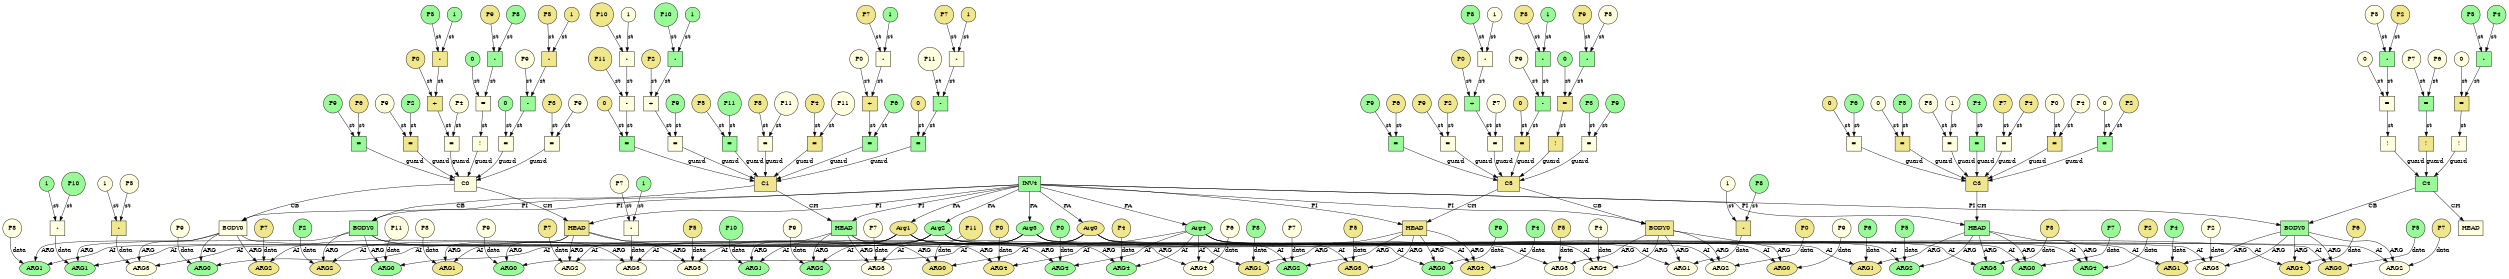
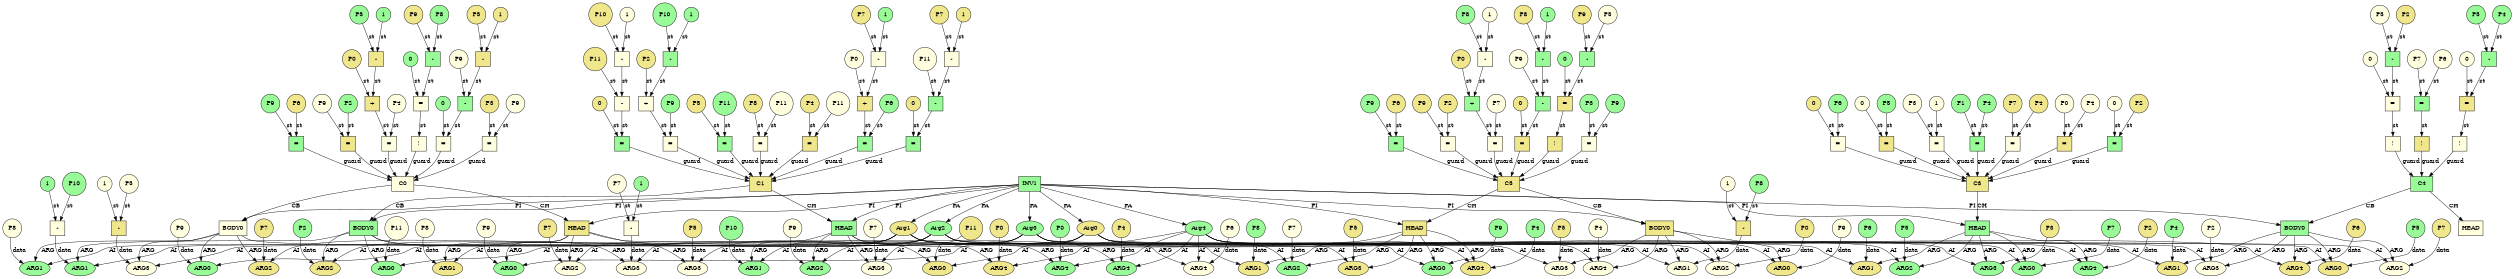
none -> (1961, 104)
(1030, 184) -> (1030, 184)
